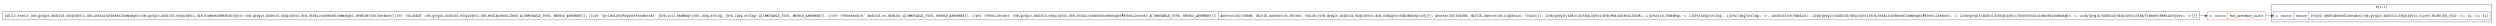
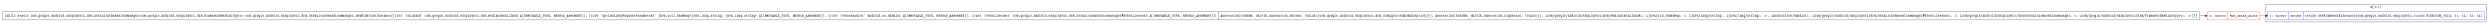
(2247, 16) -> (2244, 16)
